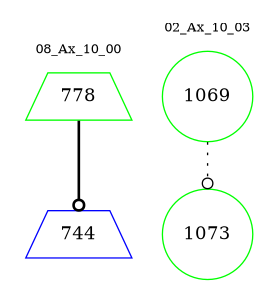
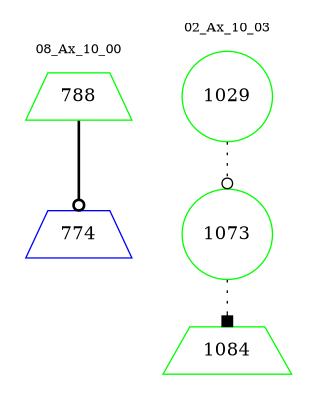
(79, 97) -> (79, 97)
(208, 97) -> (227, 97)
(79, 234) -> (79, 234)
none -> (227, 351)
